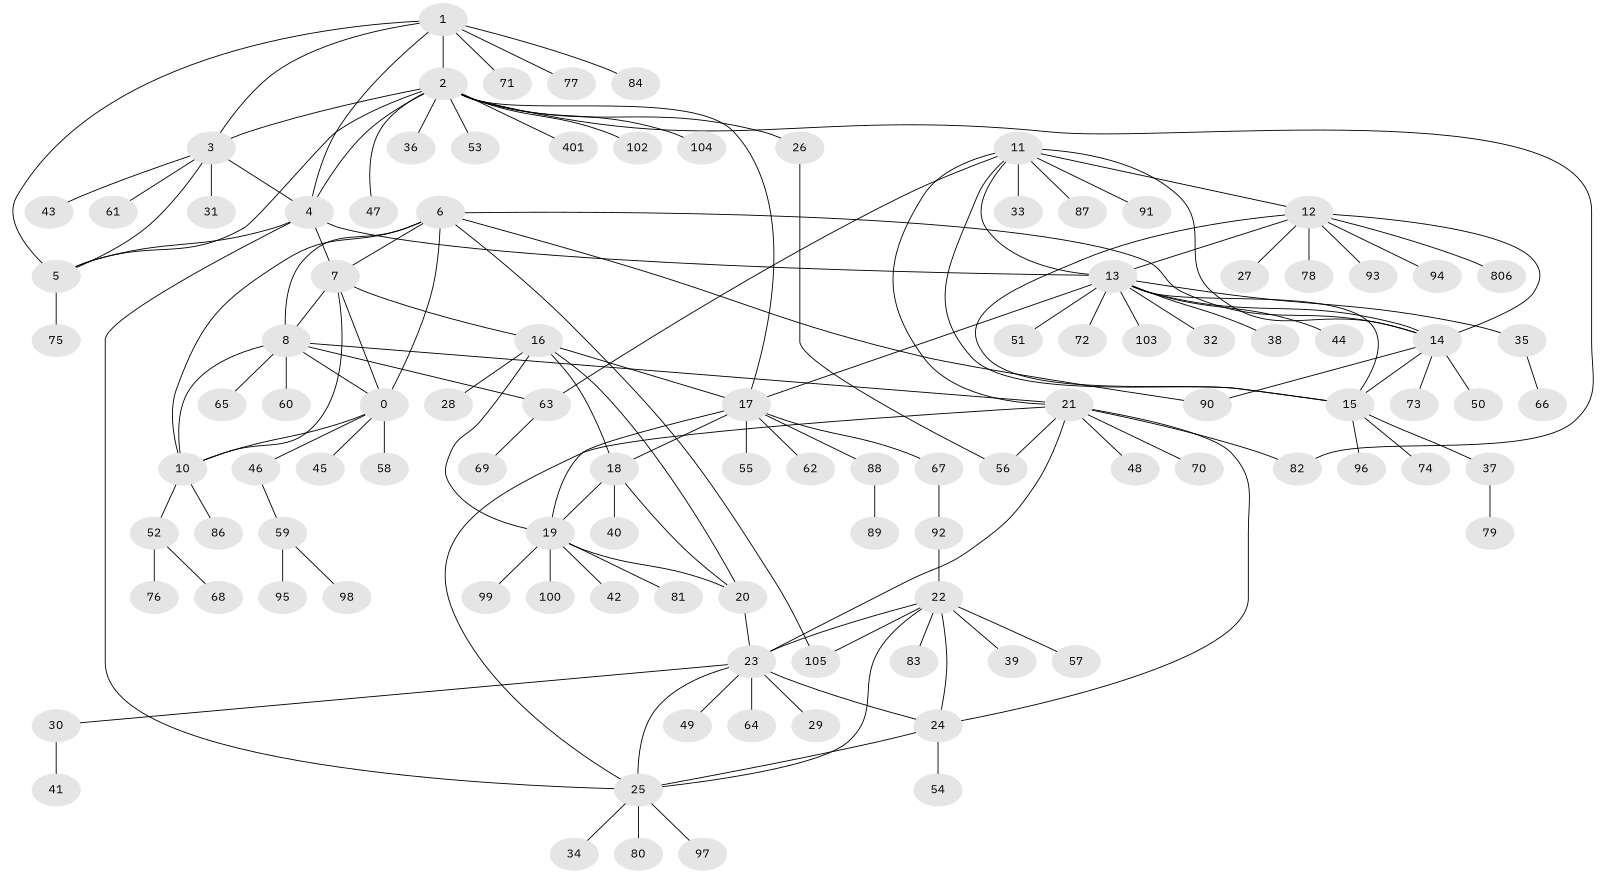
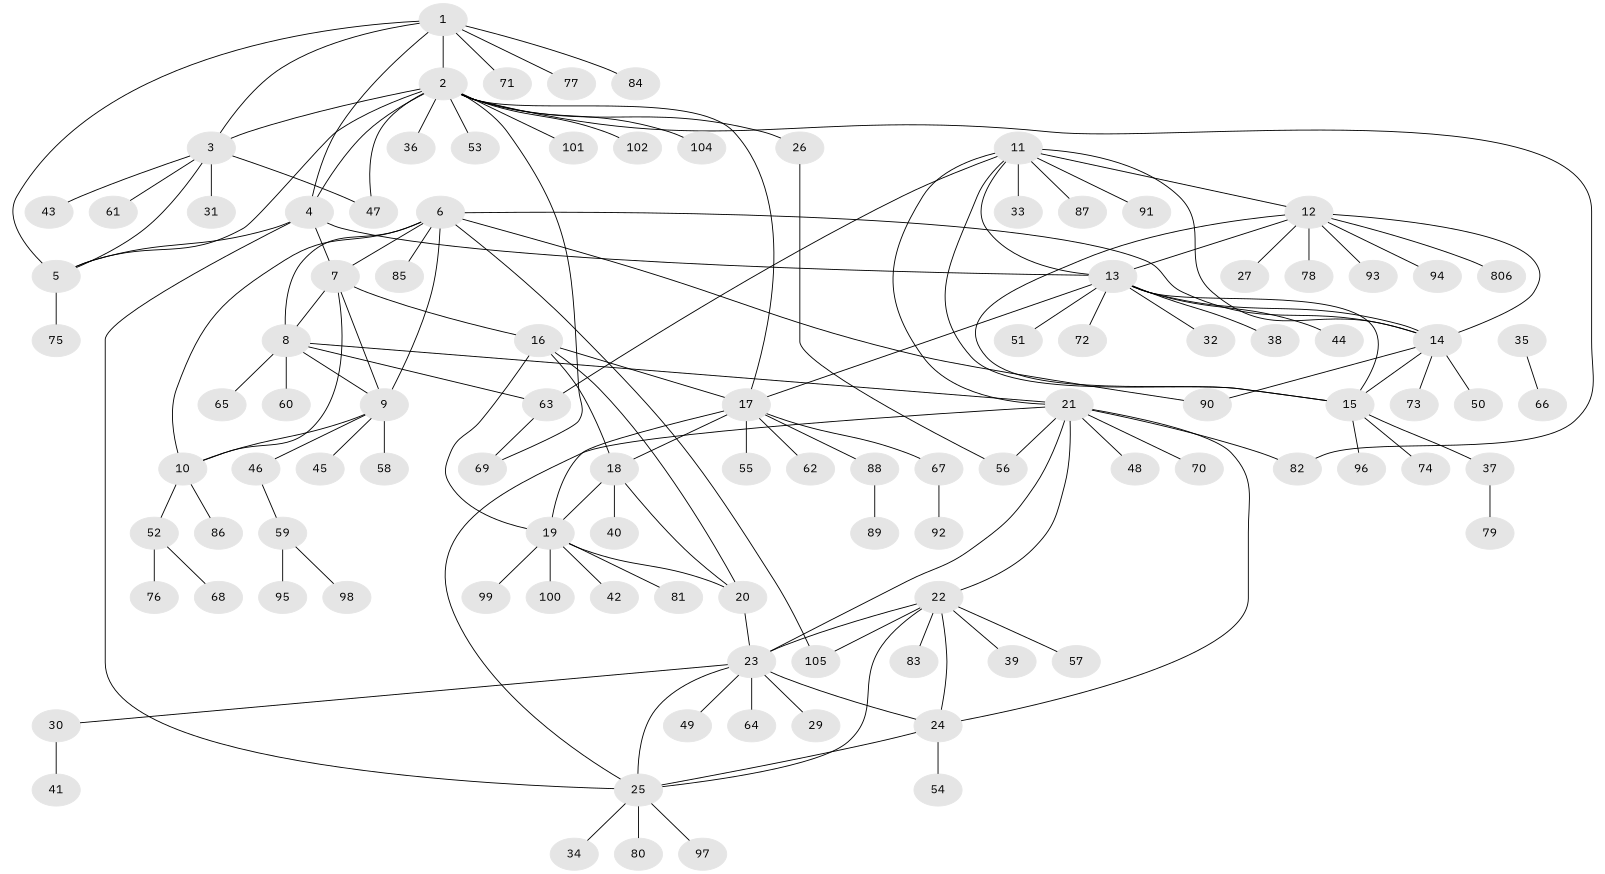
(573, 148) -> (573, 148)
(260, 180) -> (300, 180)
none -> (399, 276)
none -> (571, 283)
(1356, 307) -> none
(1147, 341) -> none
(196, 381) -> none
(384, 405) -> (384, 405)
(449, 405) -> none
(939, 561) -> (1050, 528)
